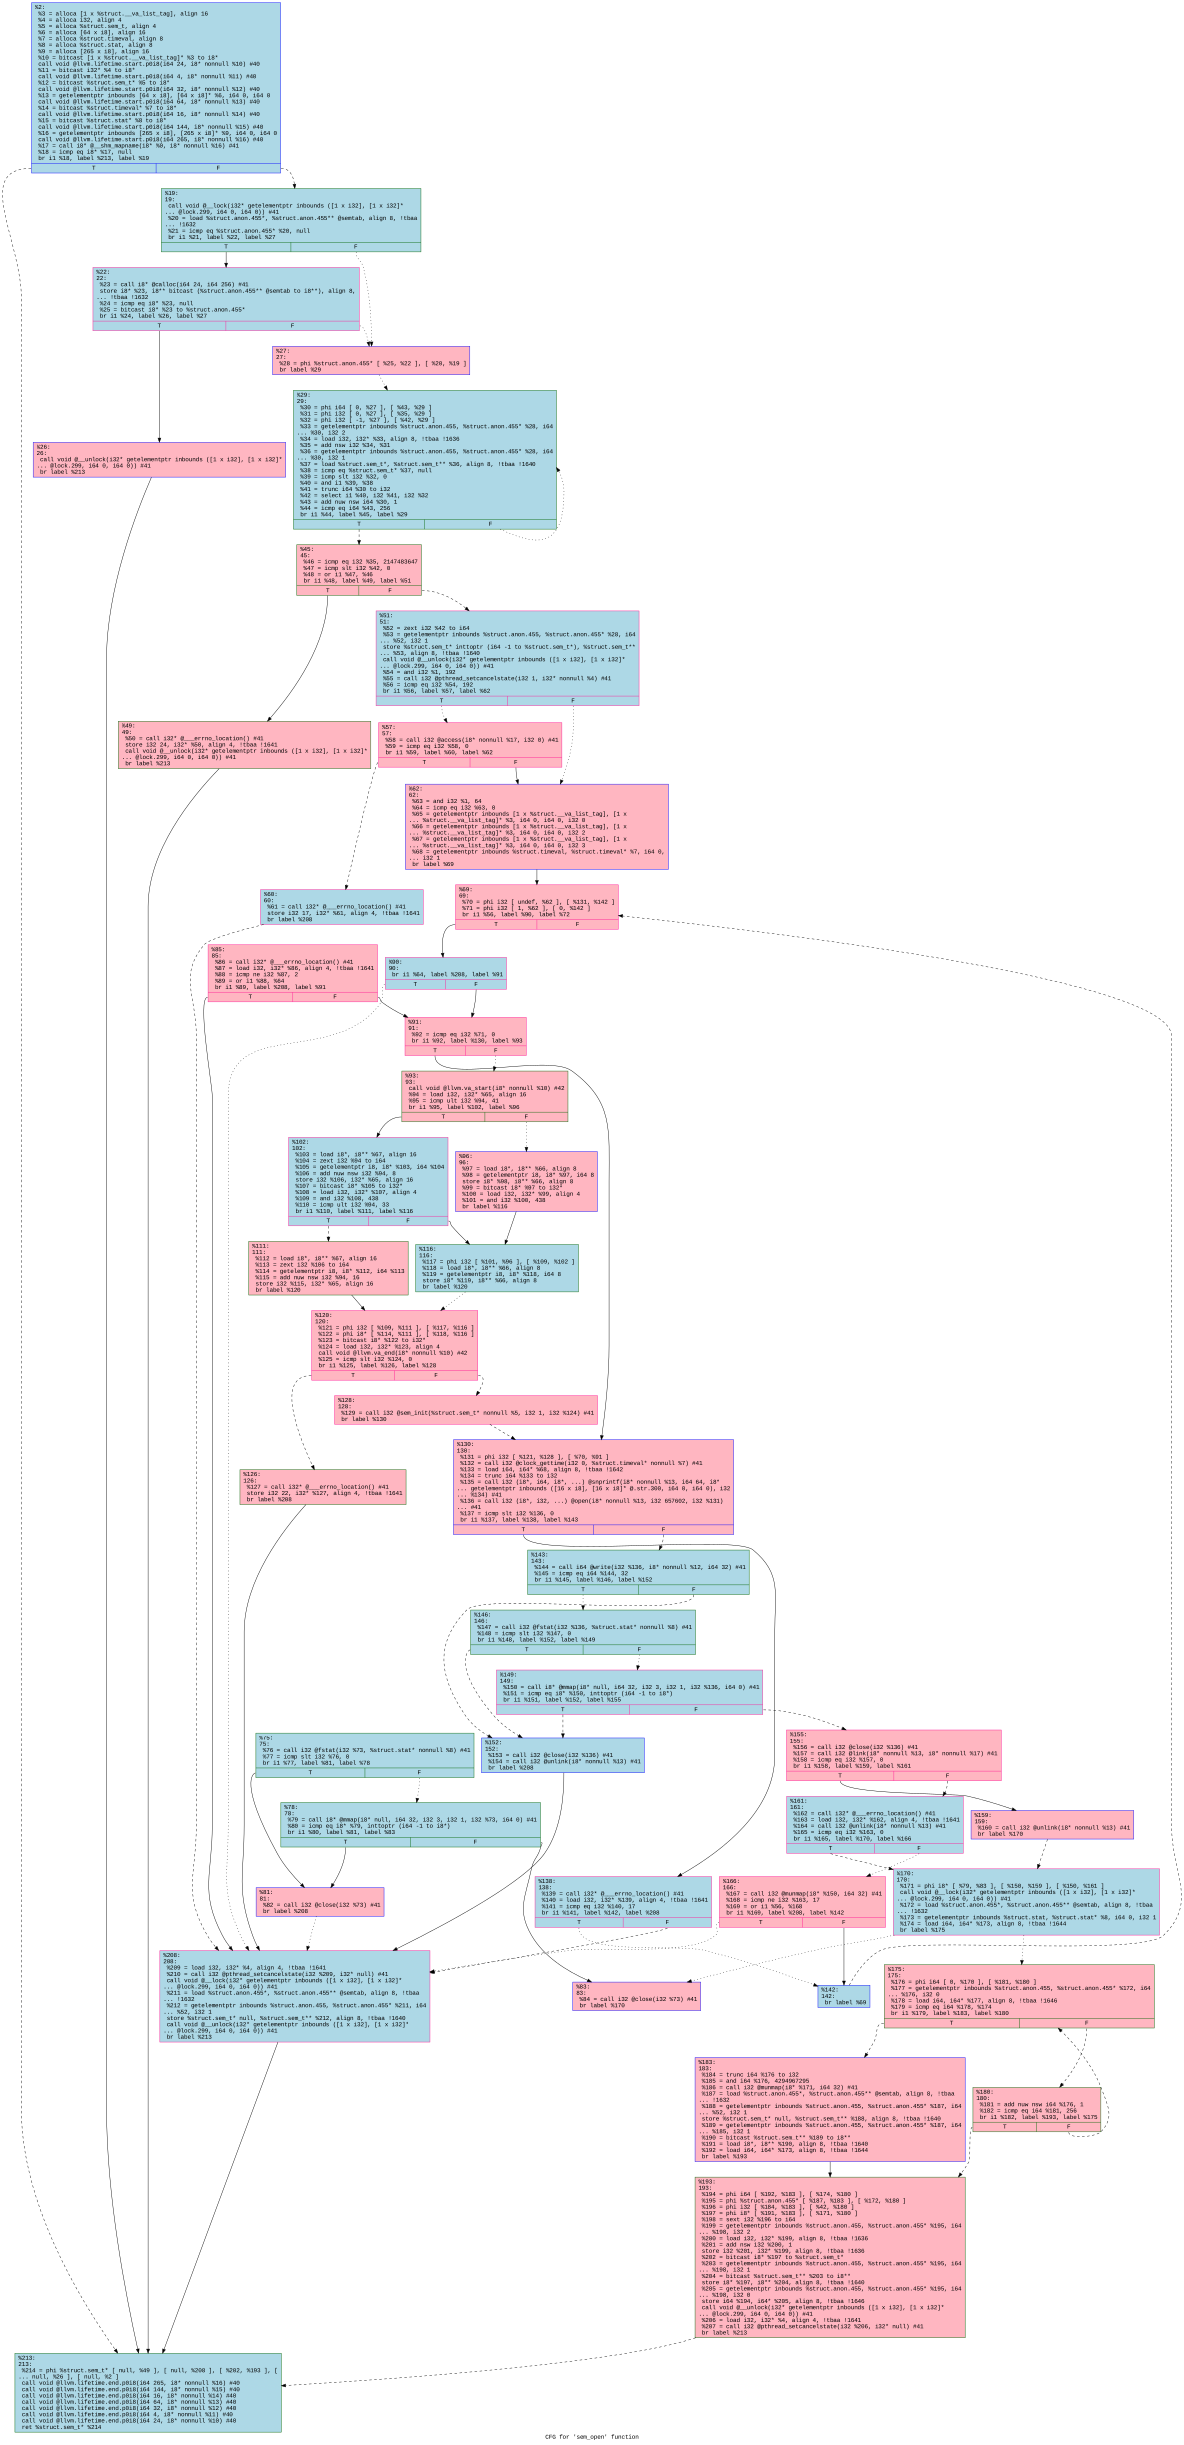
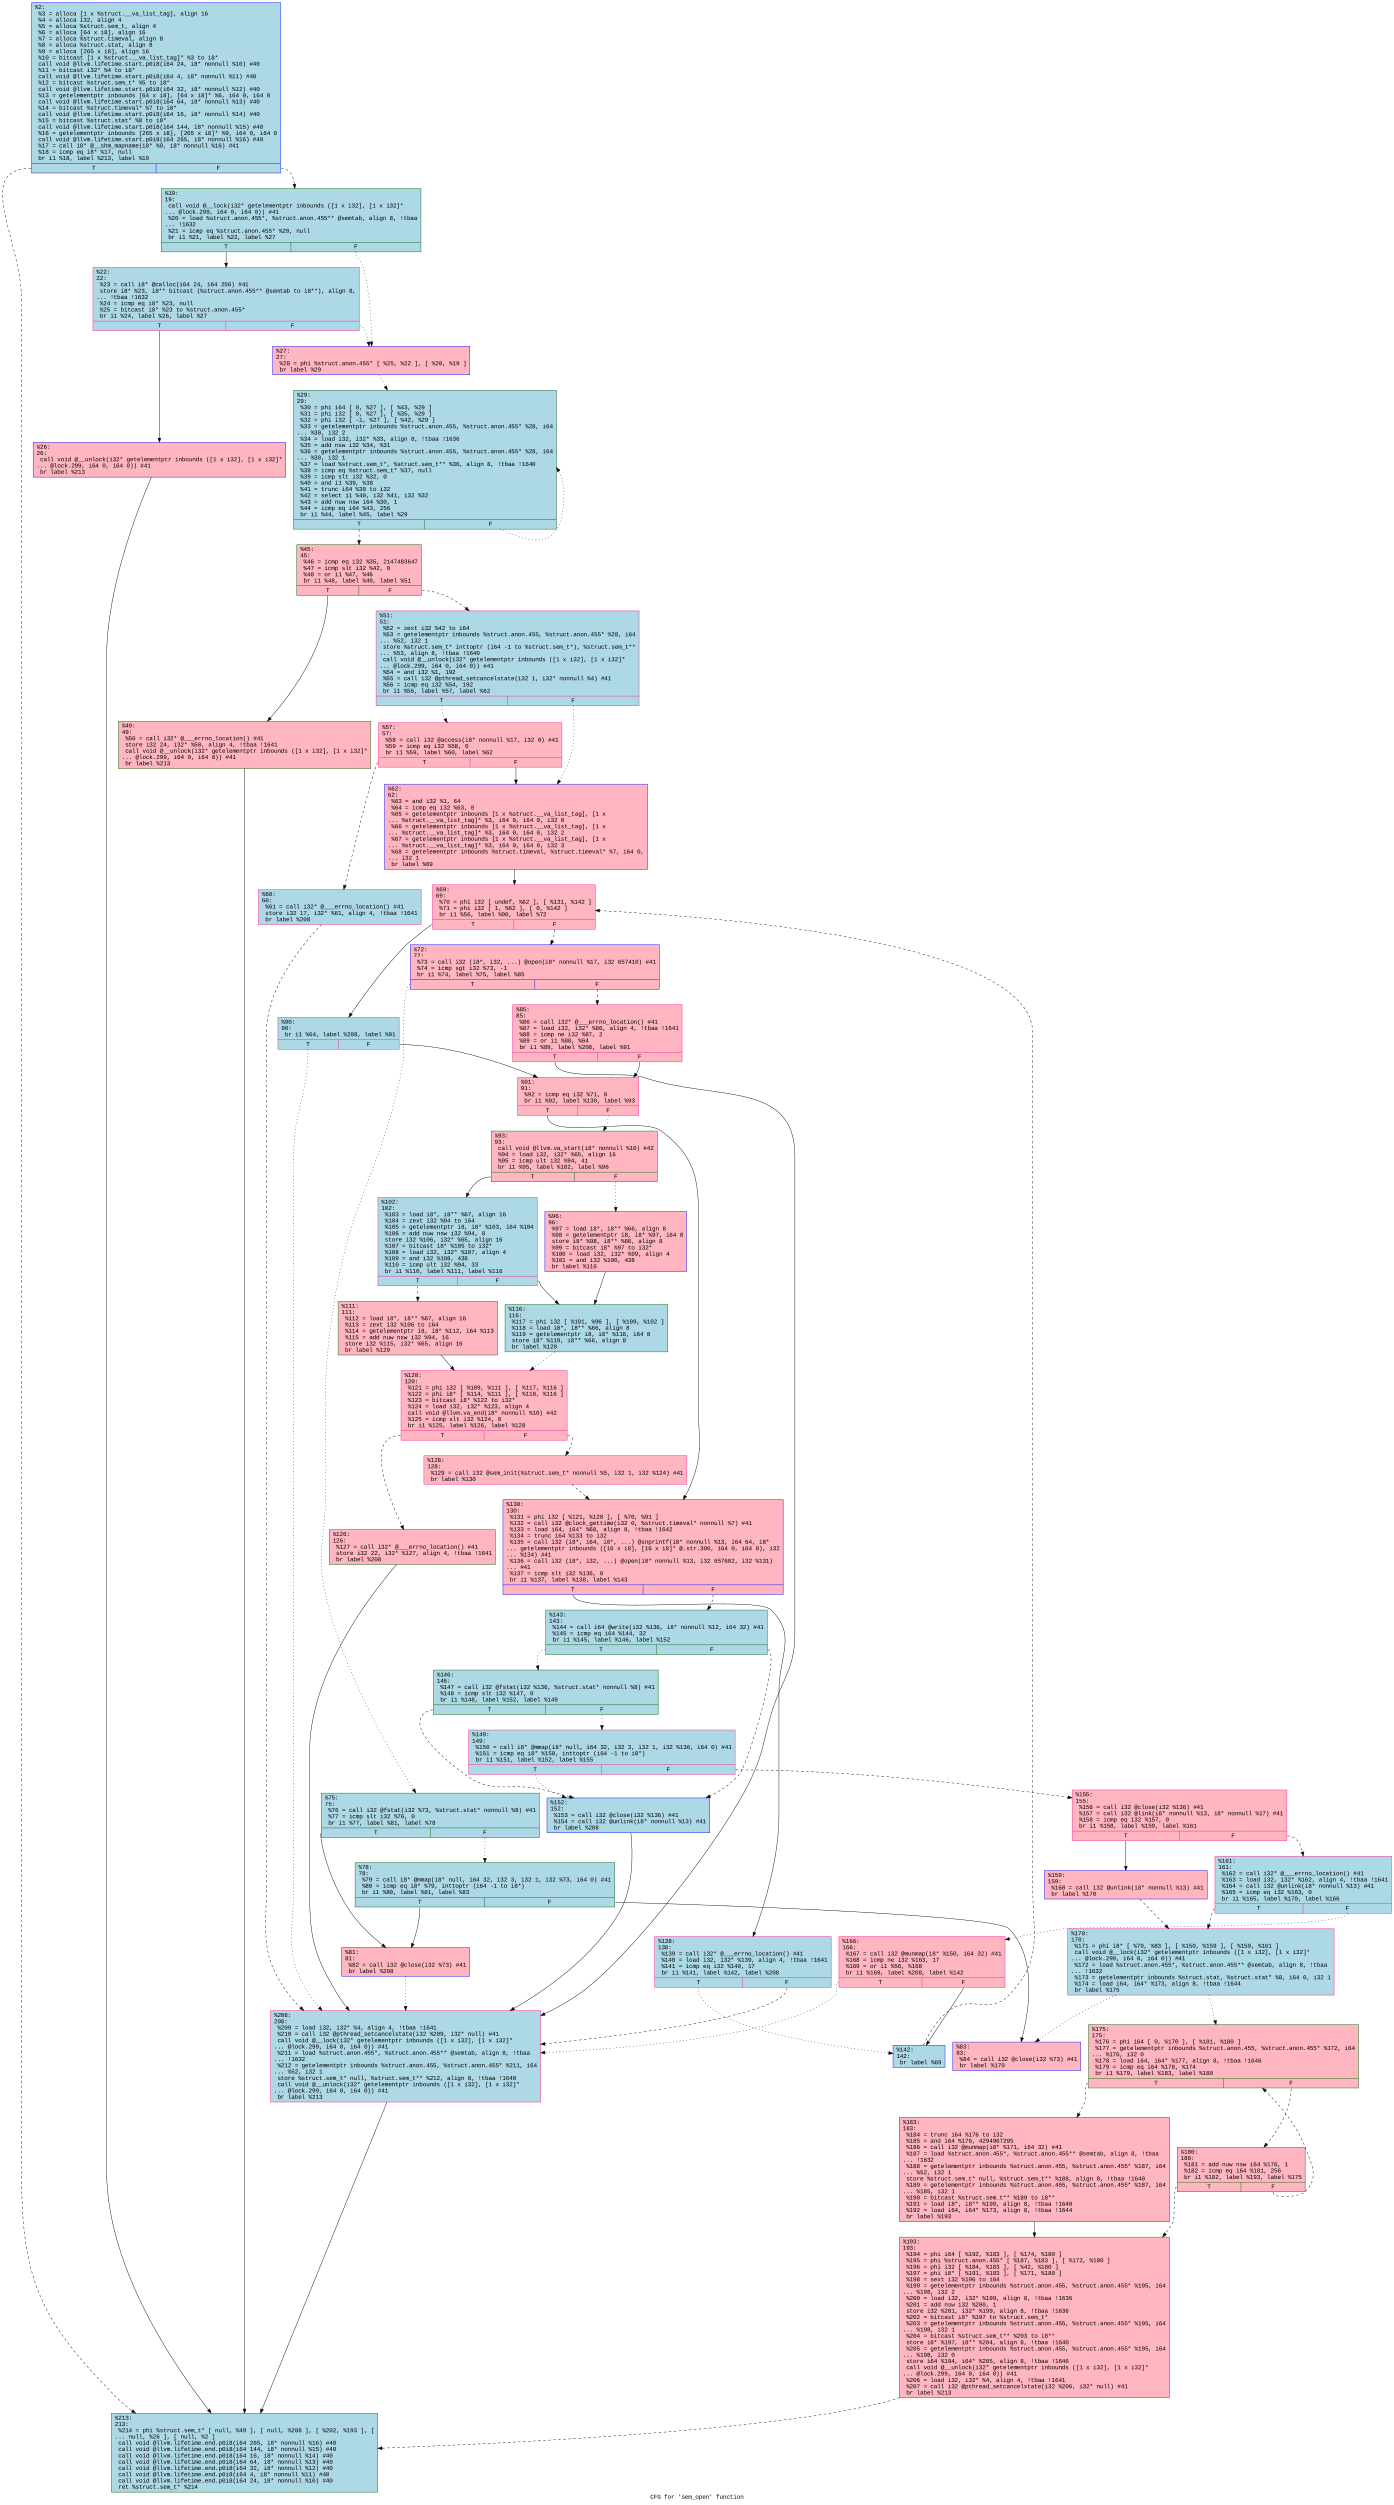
none -> (535, 967)
(563, 1724) -> (545, 1787)
